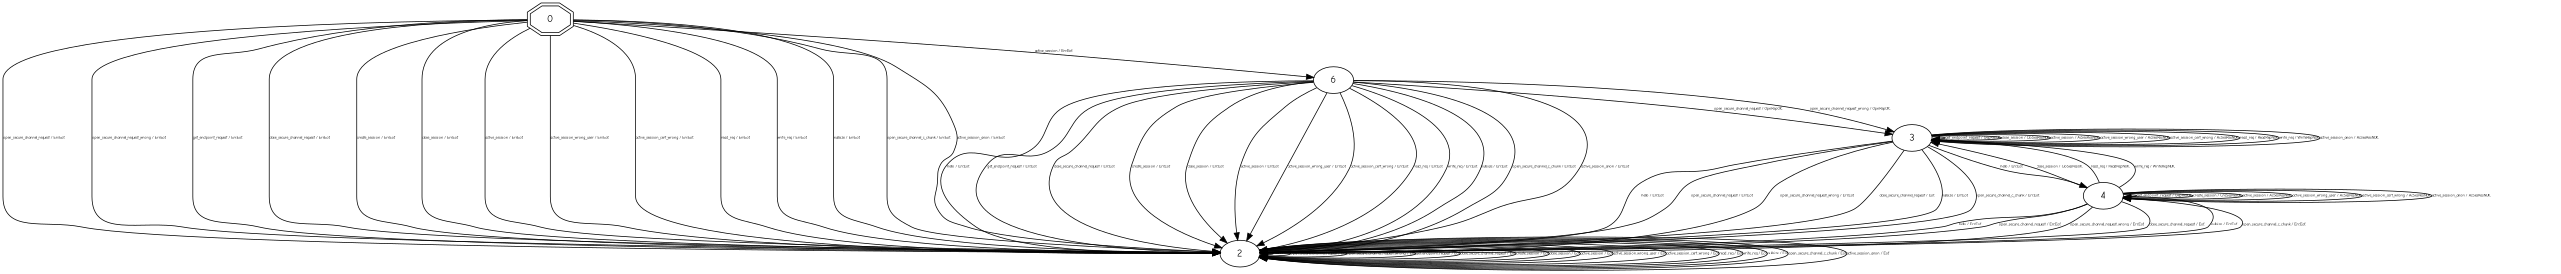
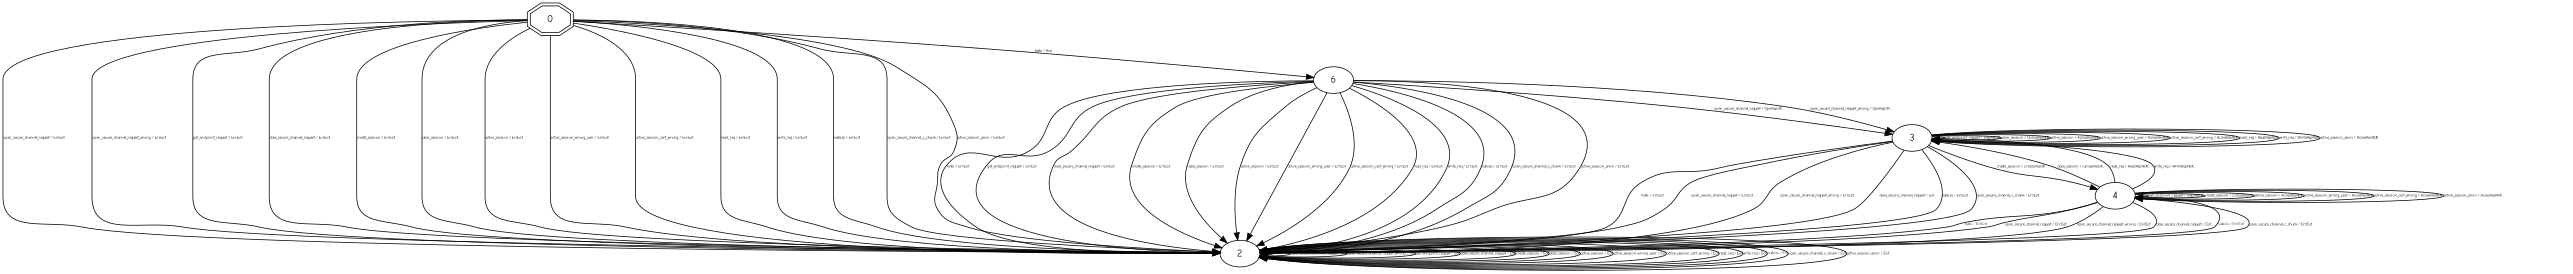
(1054, 51) -> (1044, 51)
(2012, 167) -> (2021, 167)
